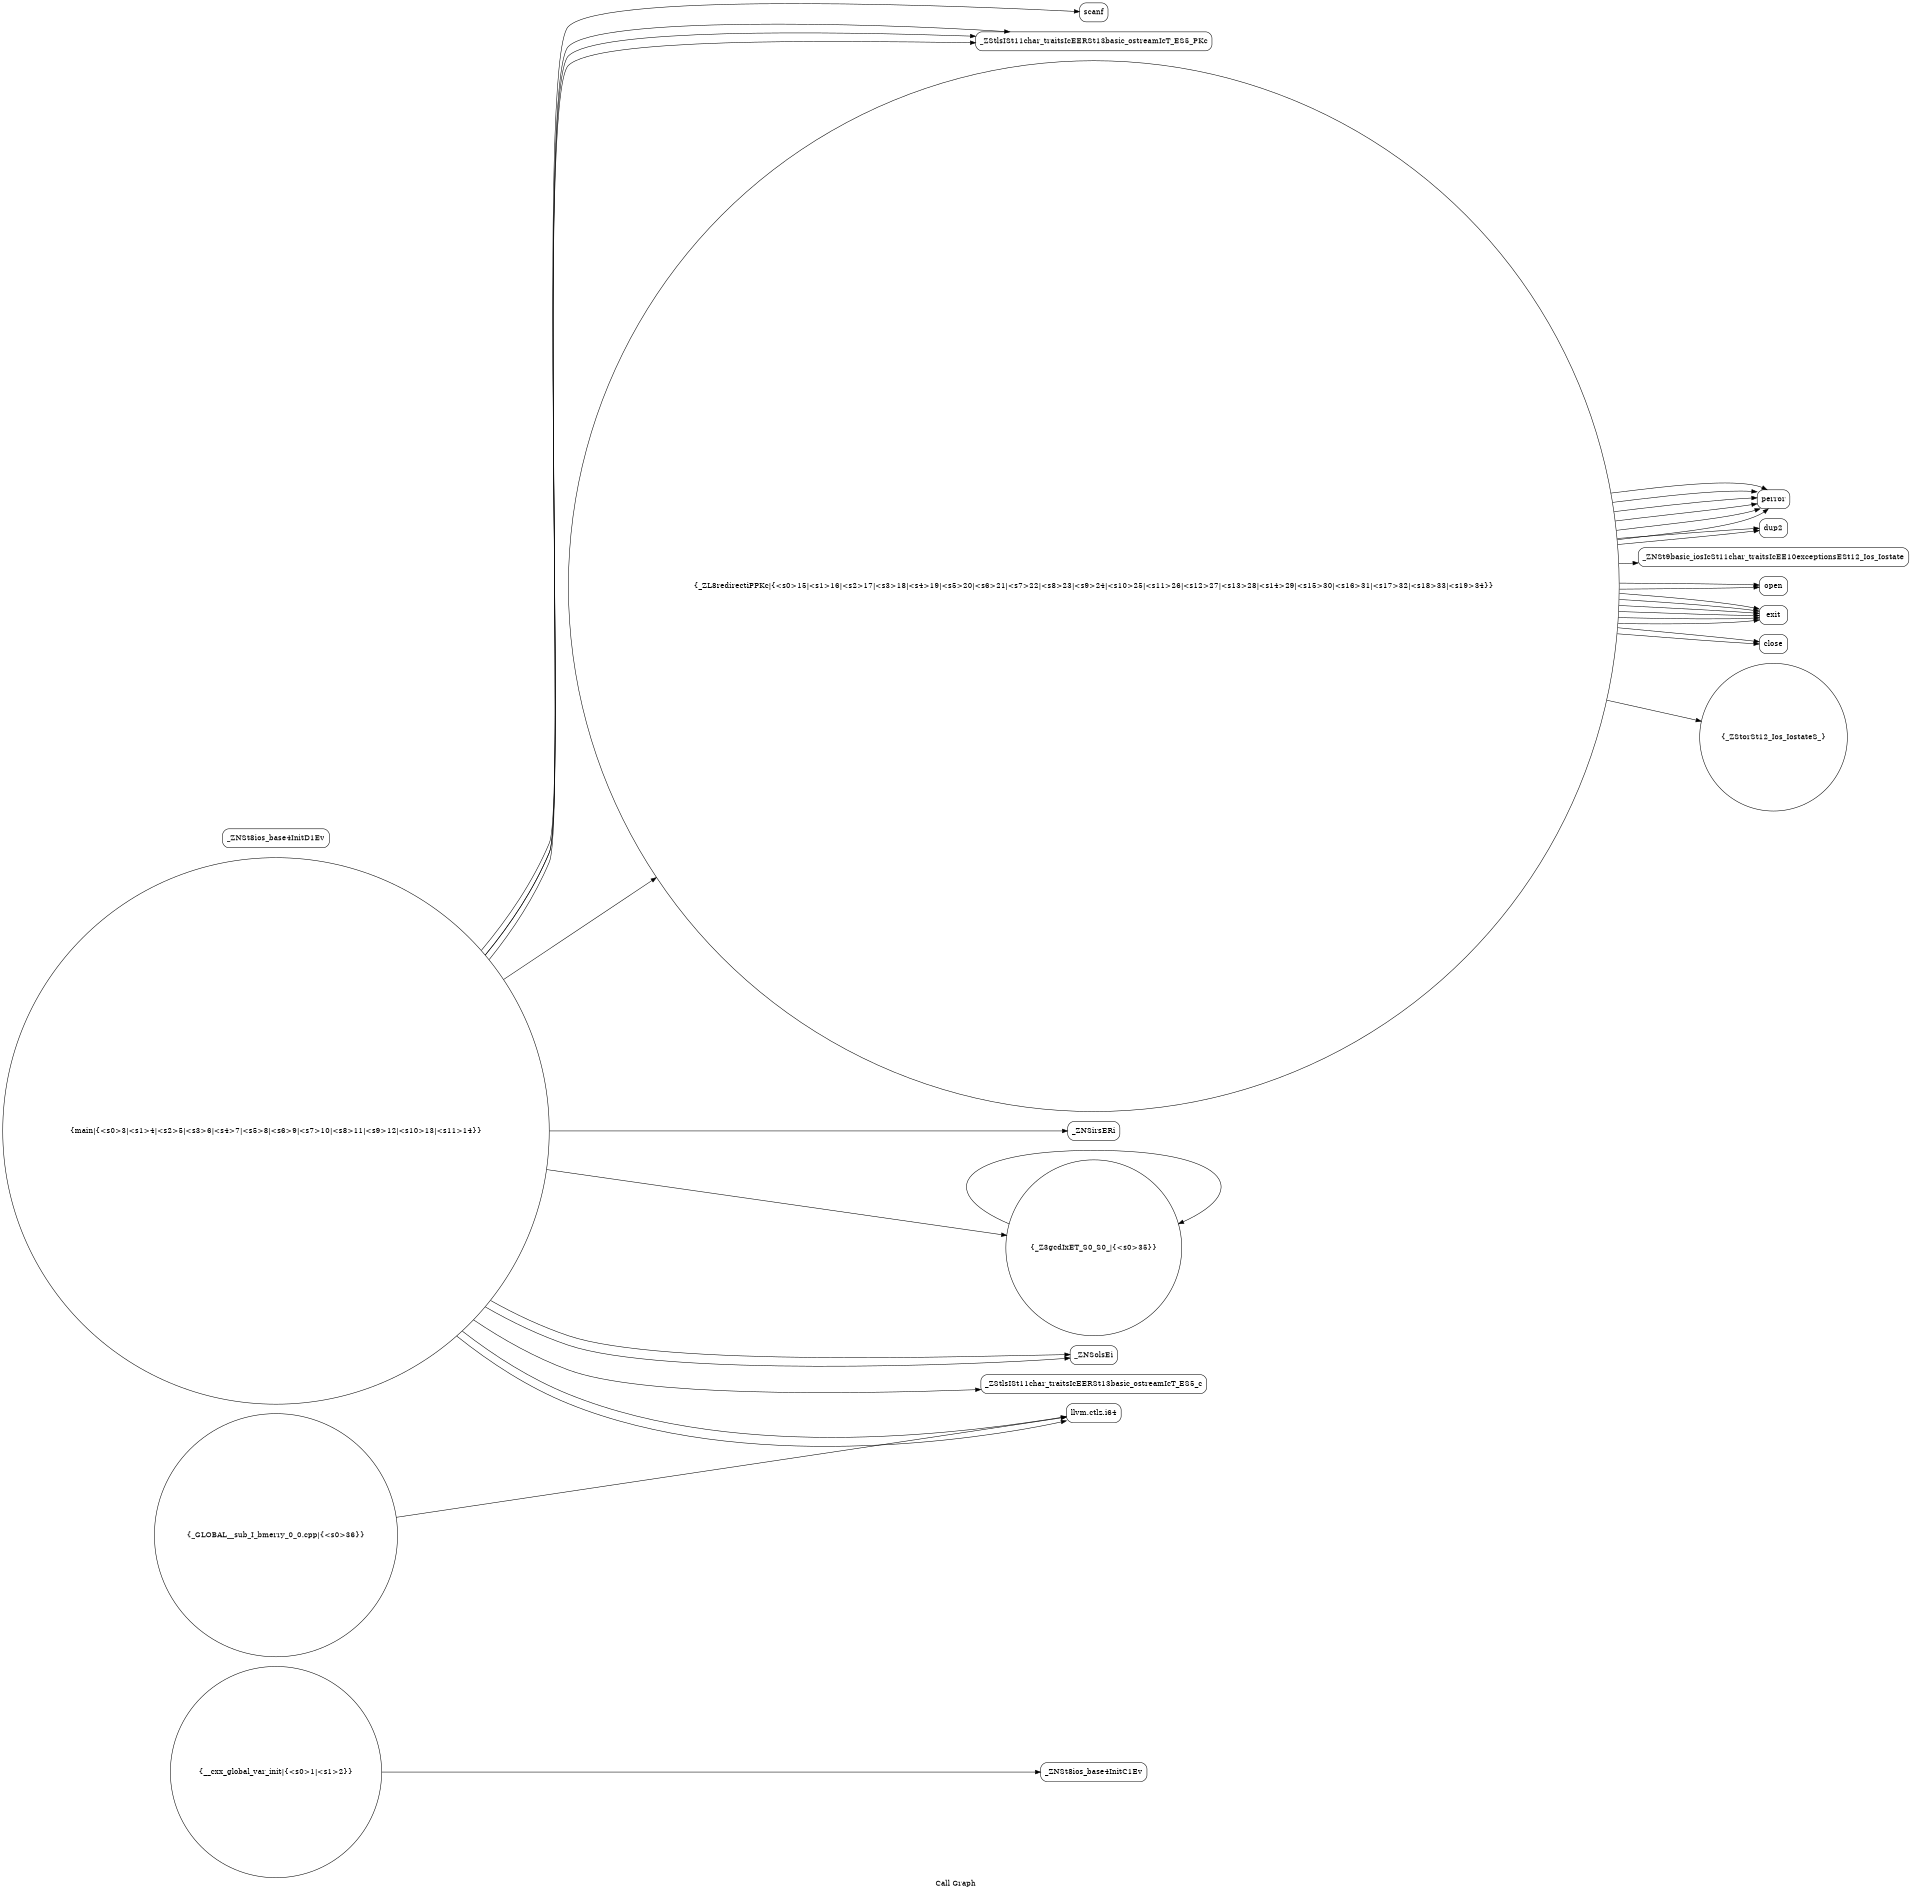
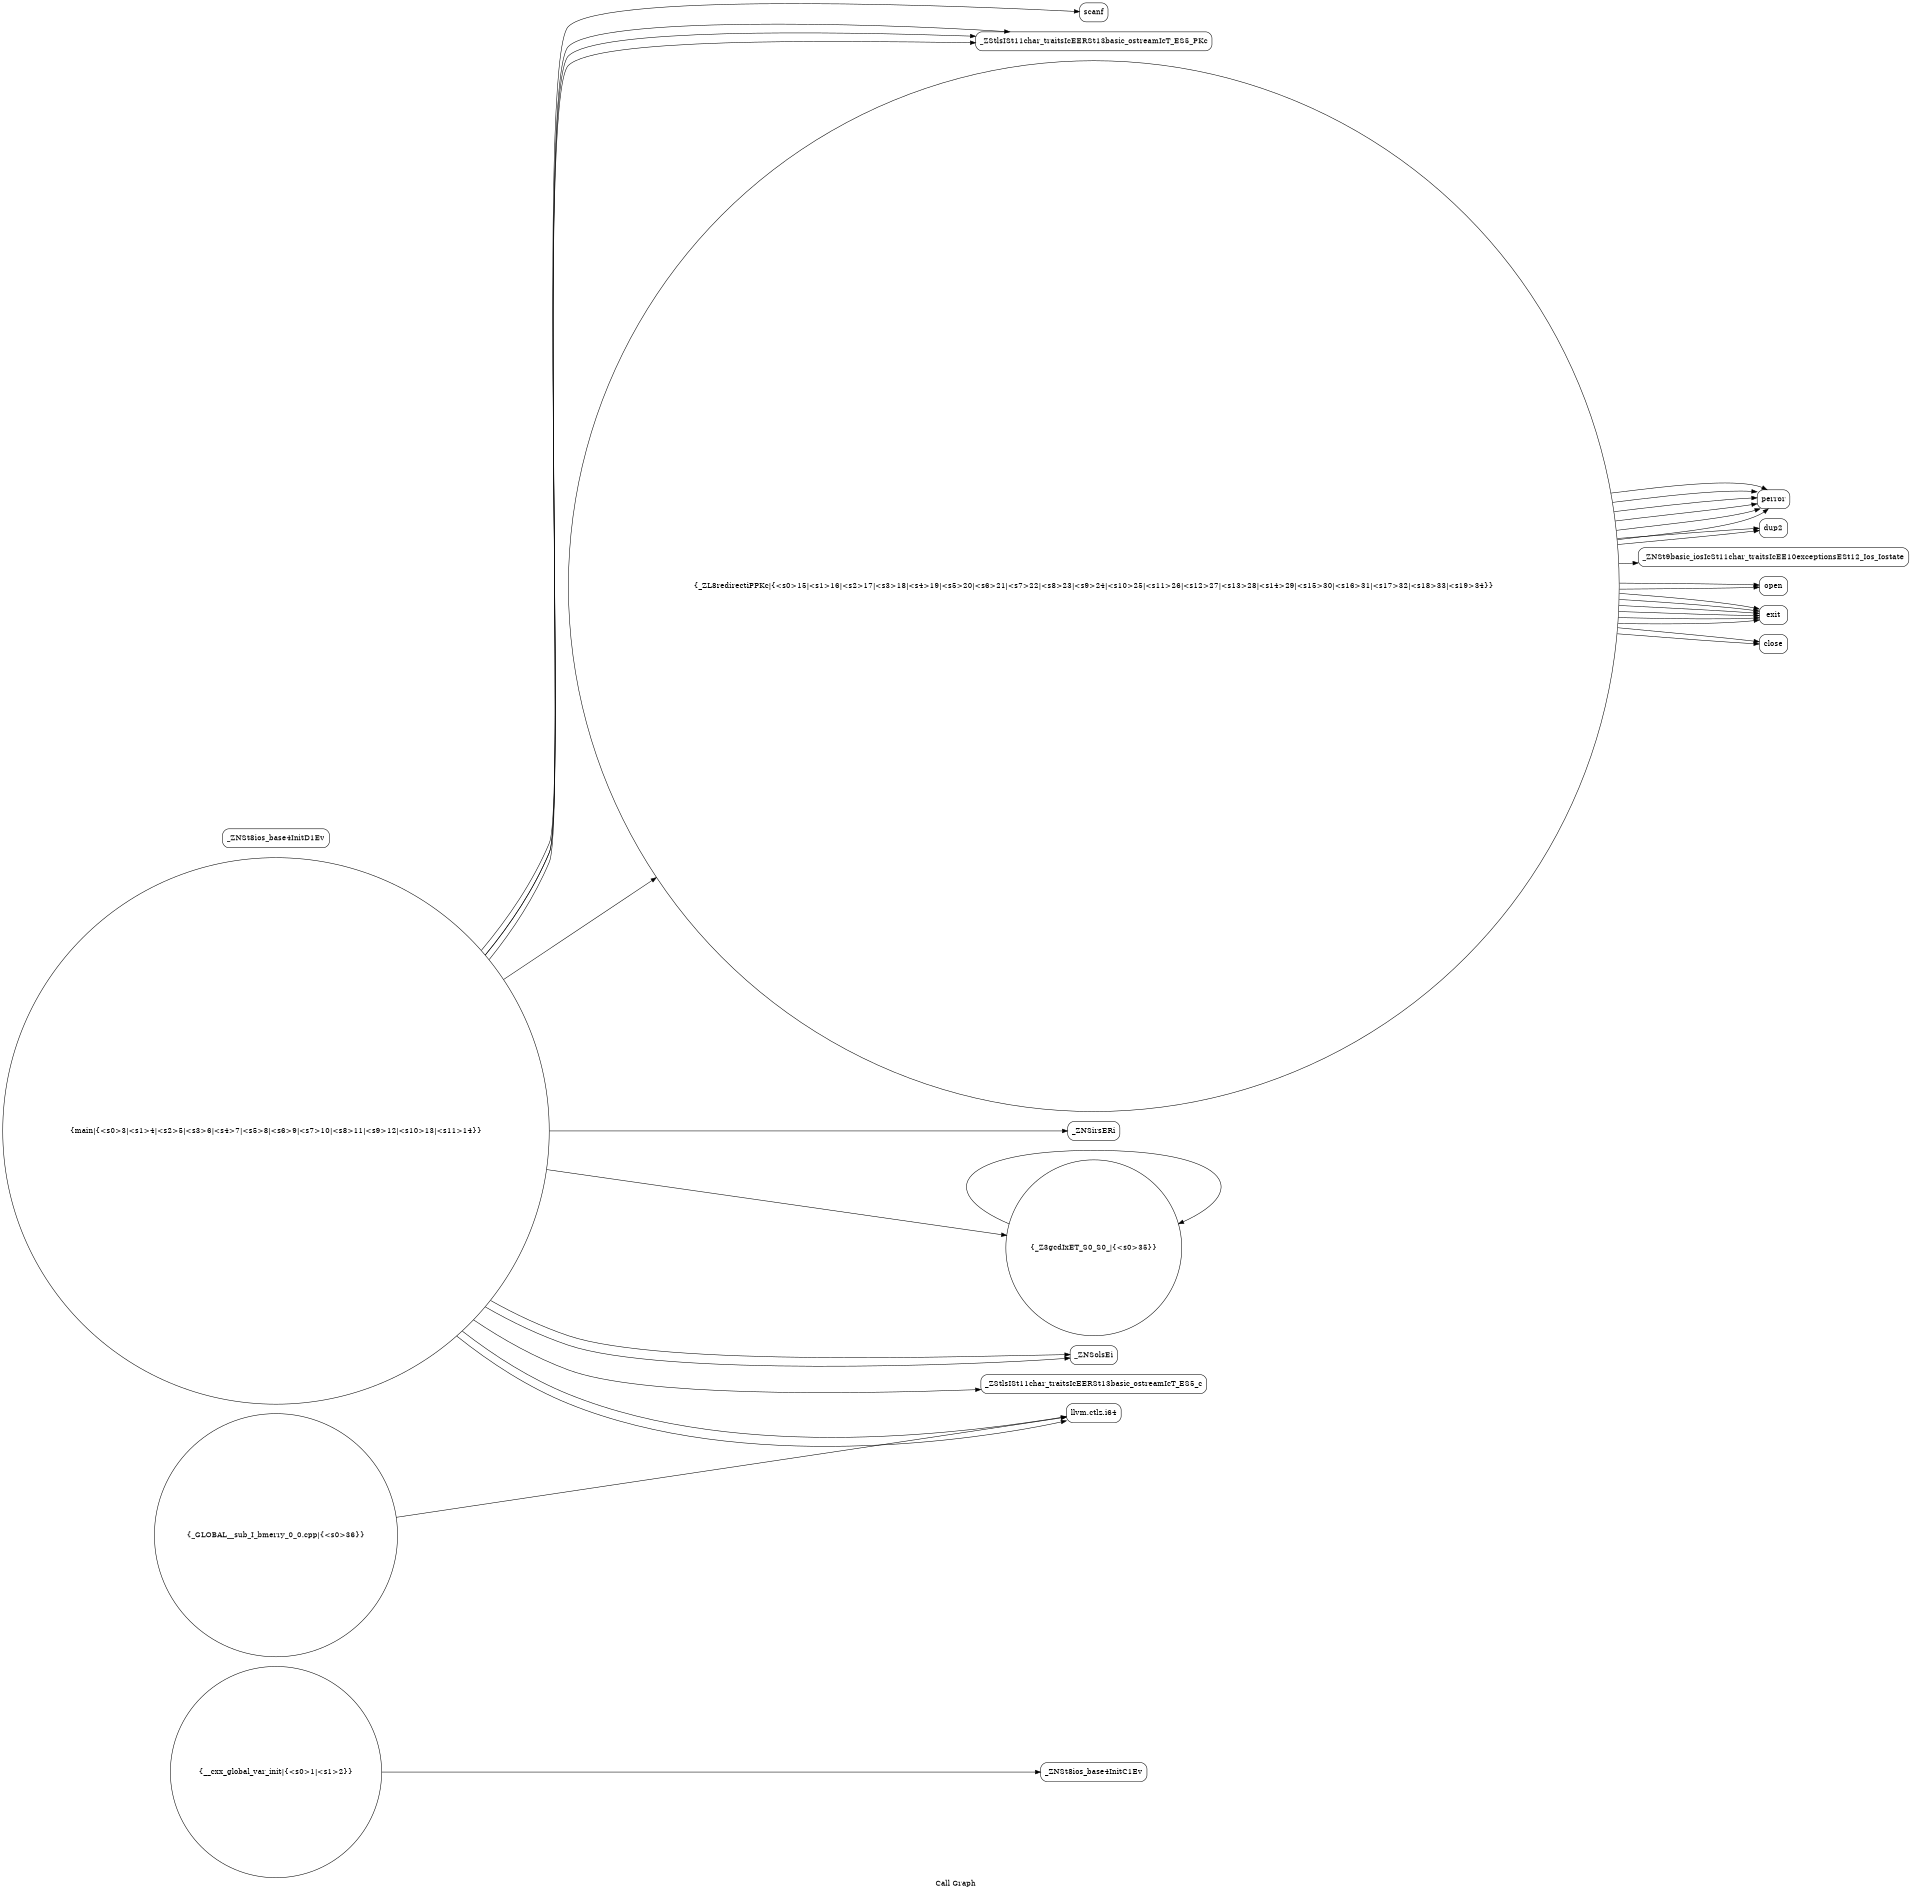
(1774, 737) -> none
